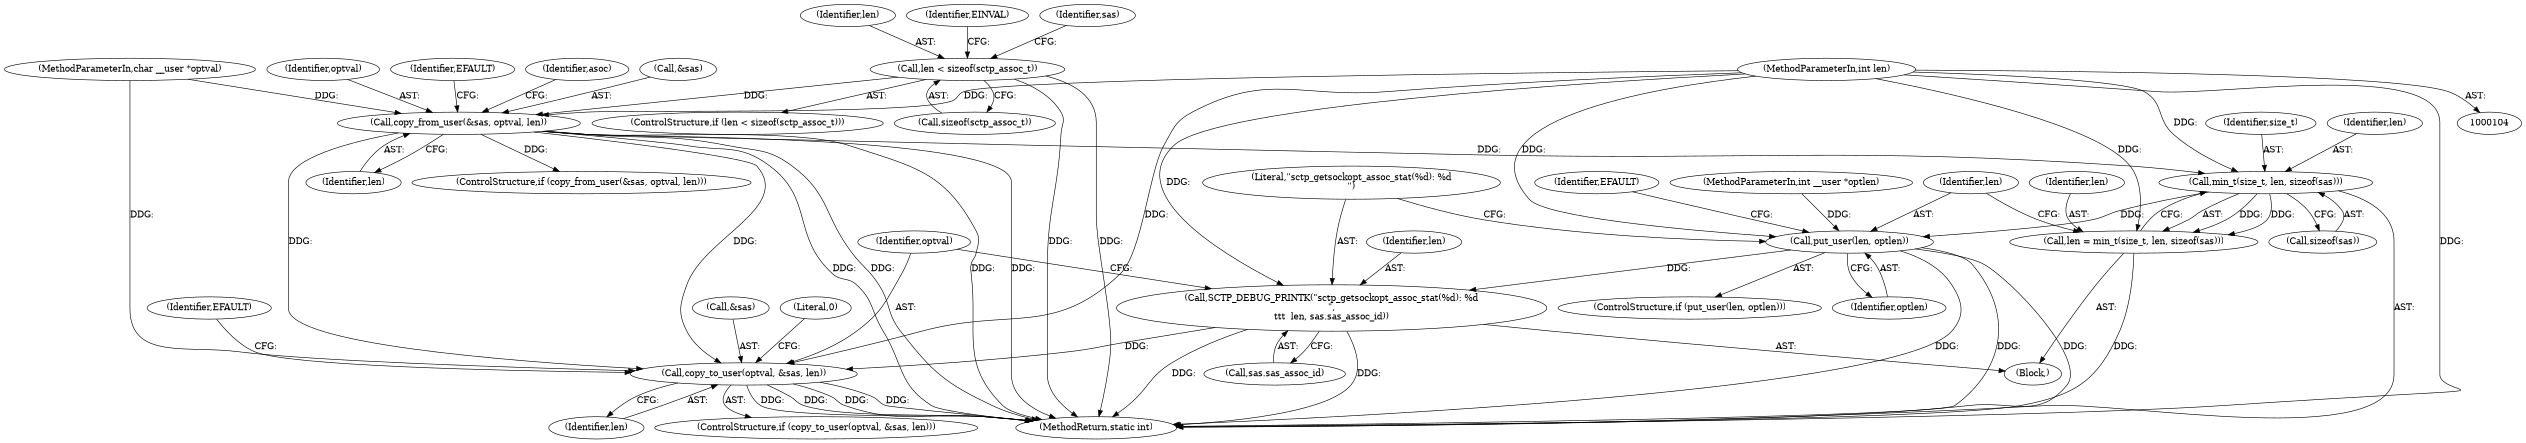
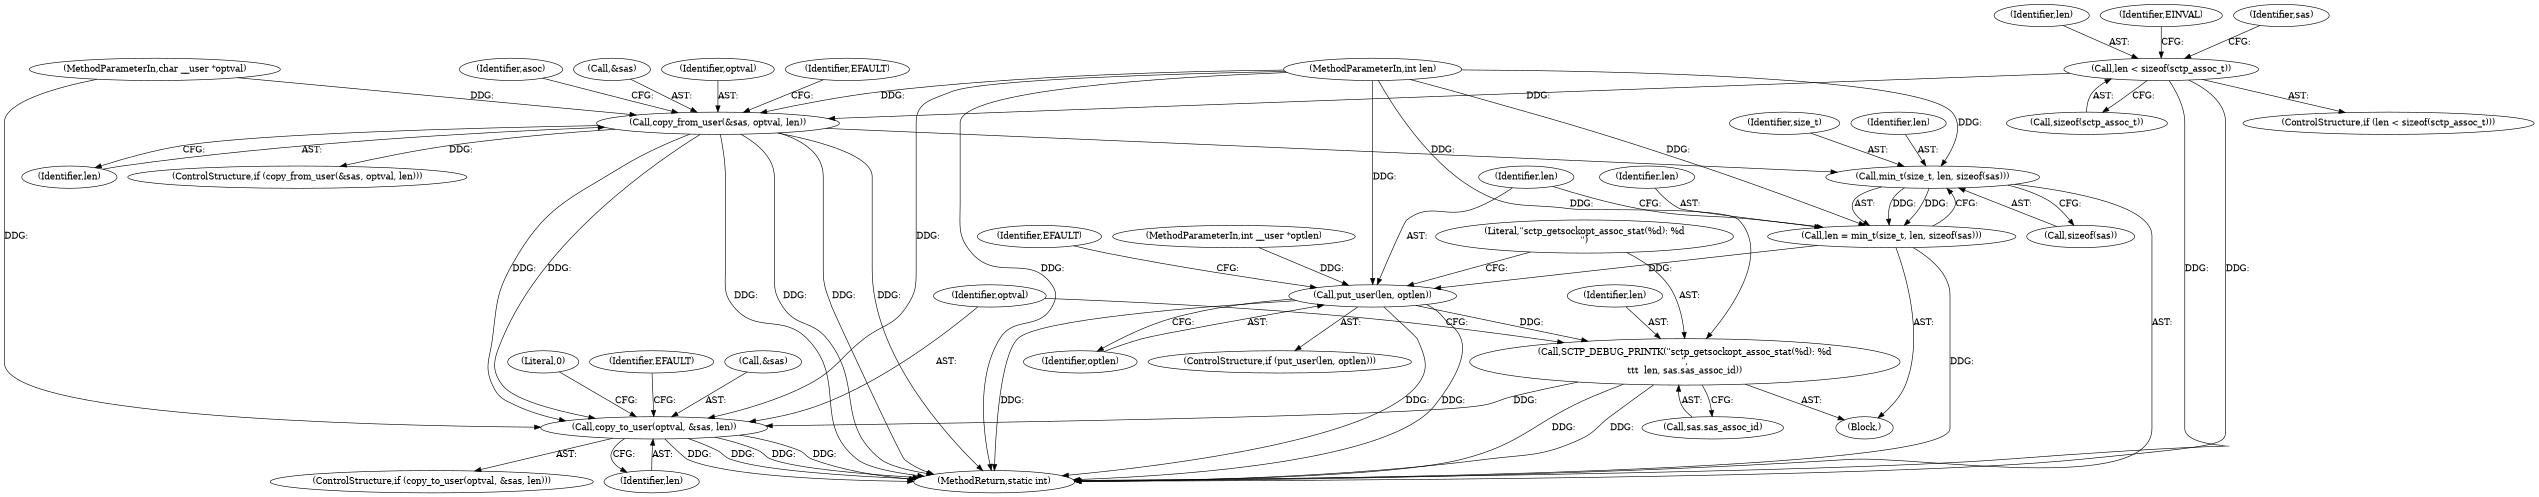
(2489, 123) -> none
(2078, 222) -> (1629, 267)
